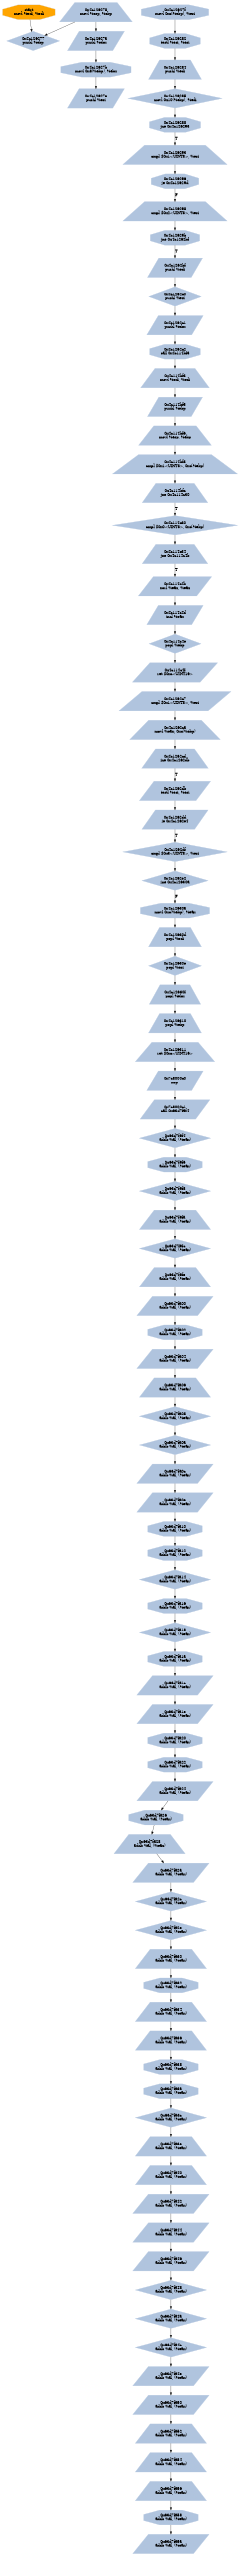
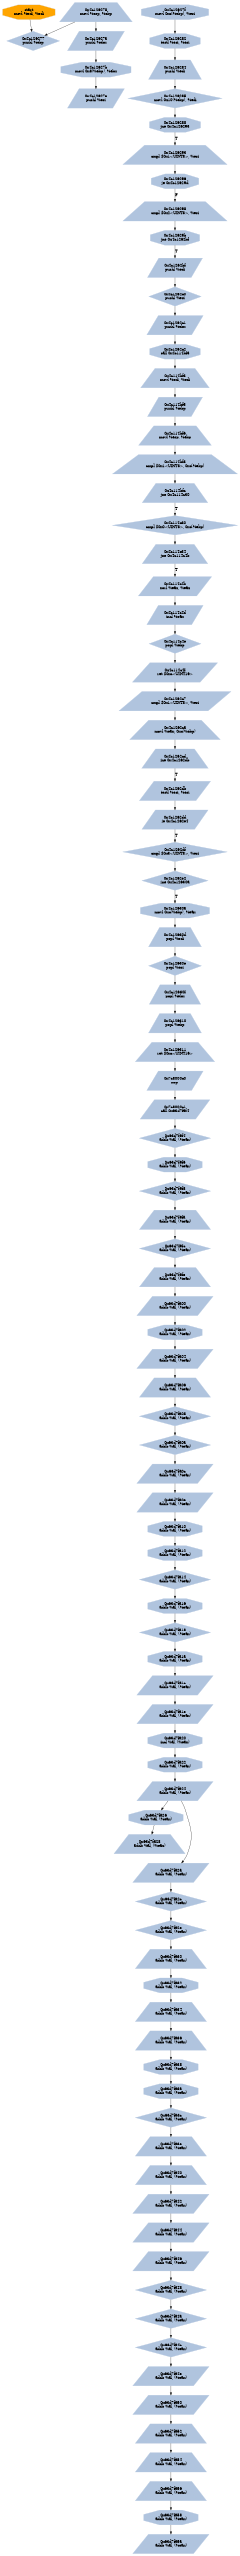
(176, 897) -> (176, 897)
(175, 1741) -> (175, 1741)
(159, 1857) -> (191, 1831)
